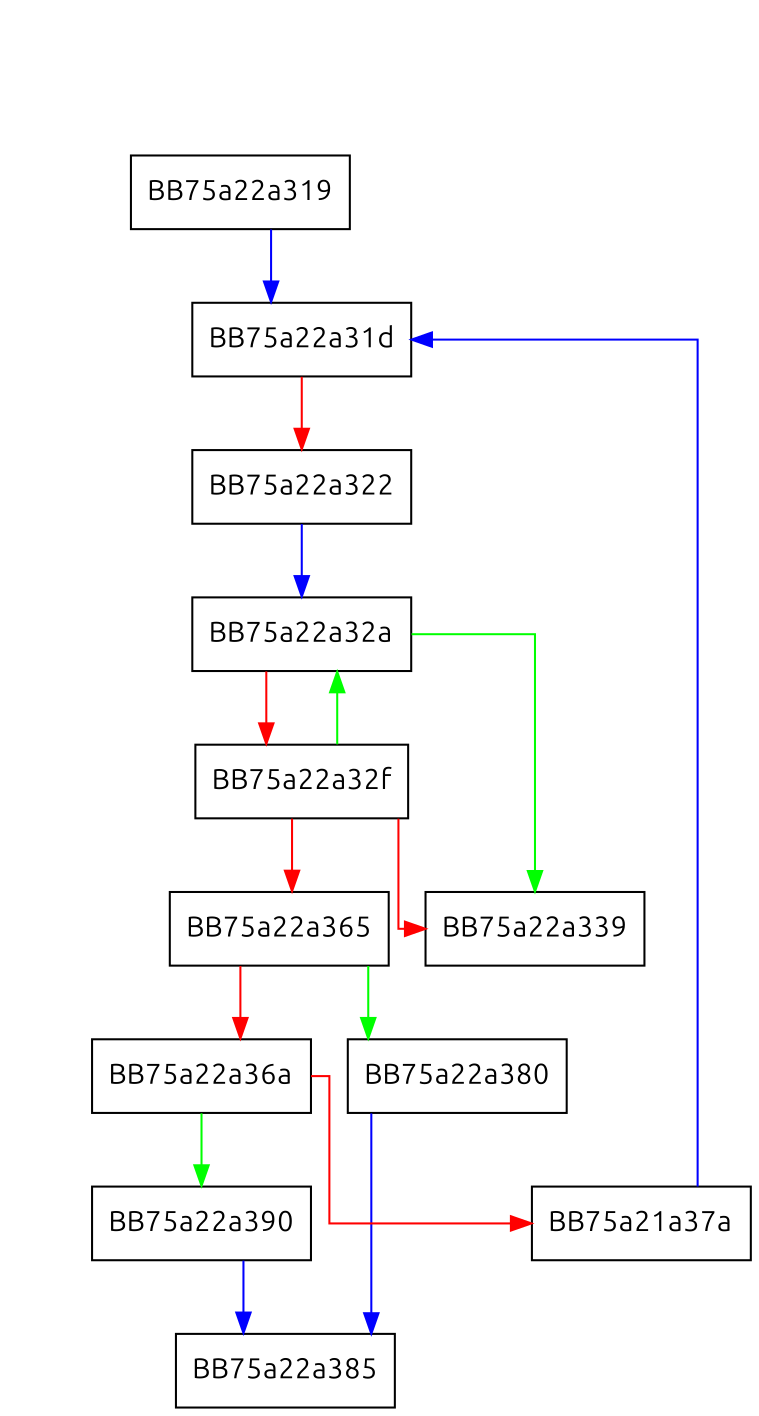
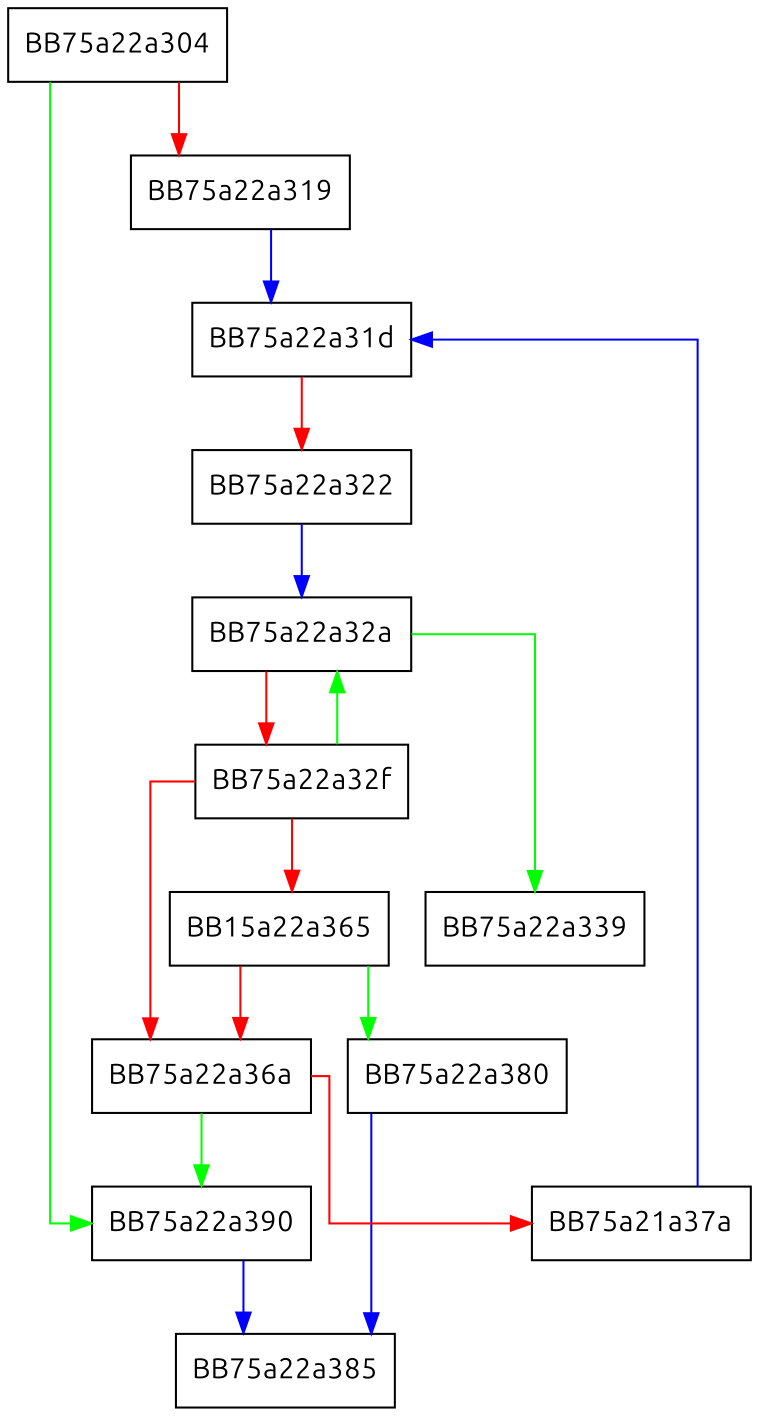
none -> (118, 45)
(398, 877) -> (150, 878)
(279, 929) -> (279, 929)
